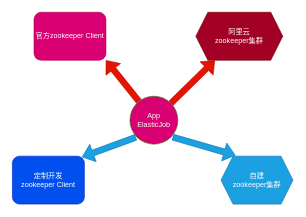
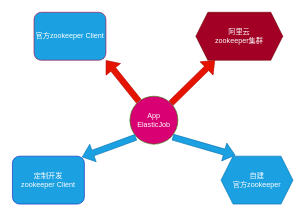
(70, 36) -> (70, 36)
(48, 180) -> (48, 180)
(257, 180) -> (257, 180)
